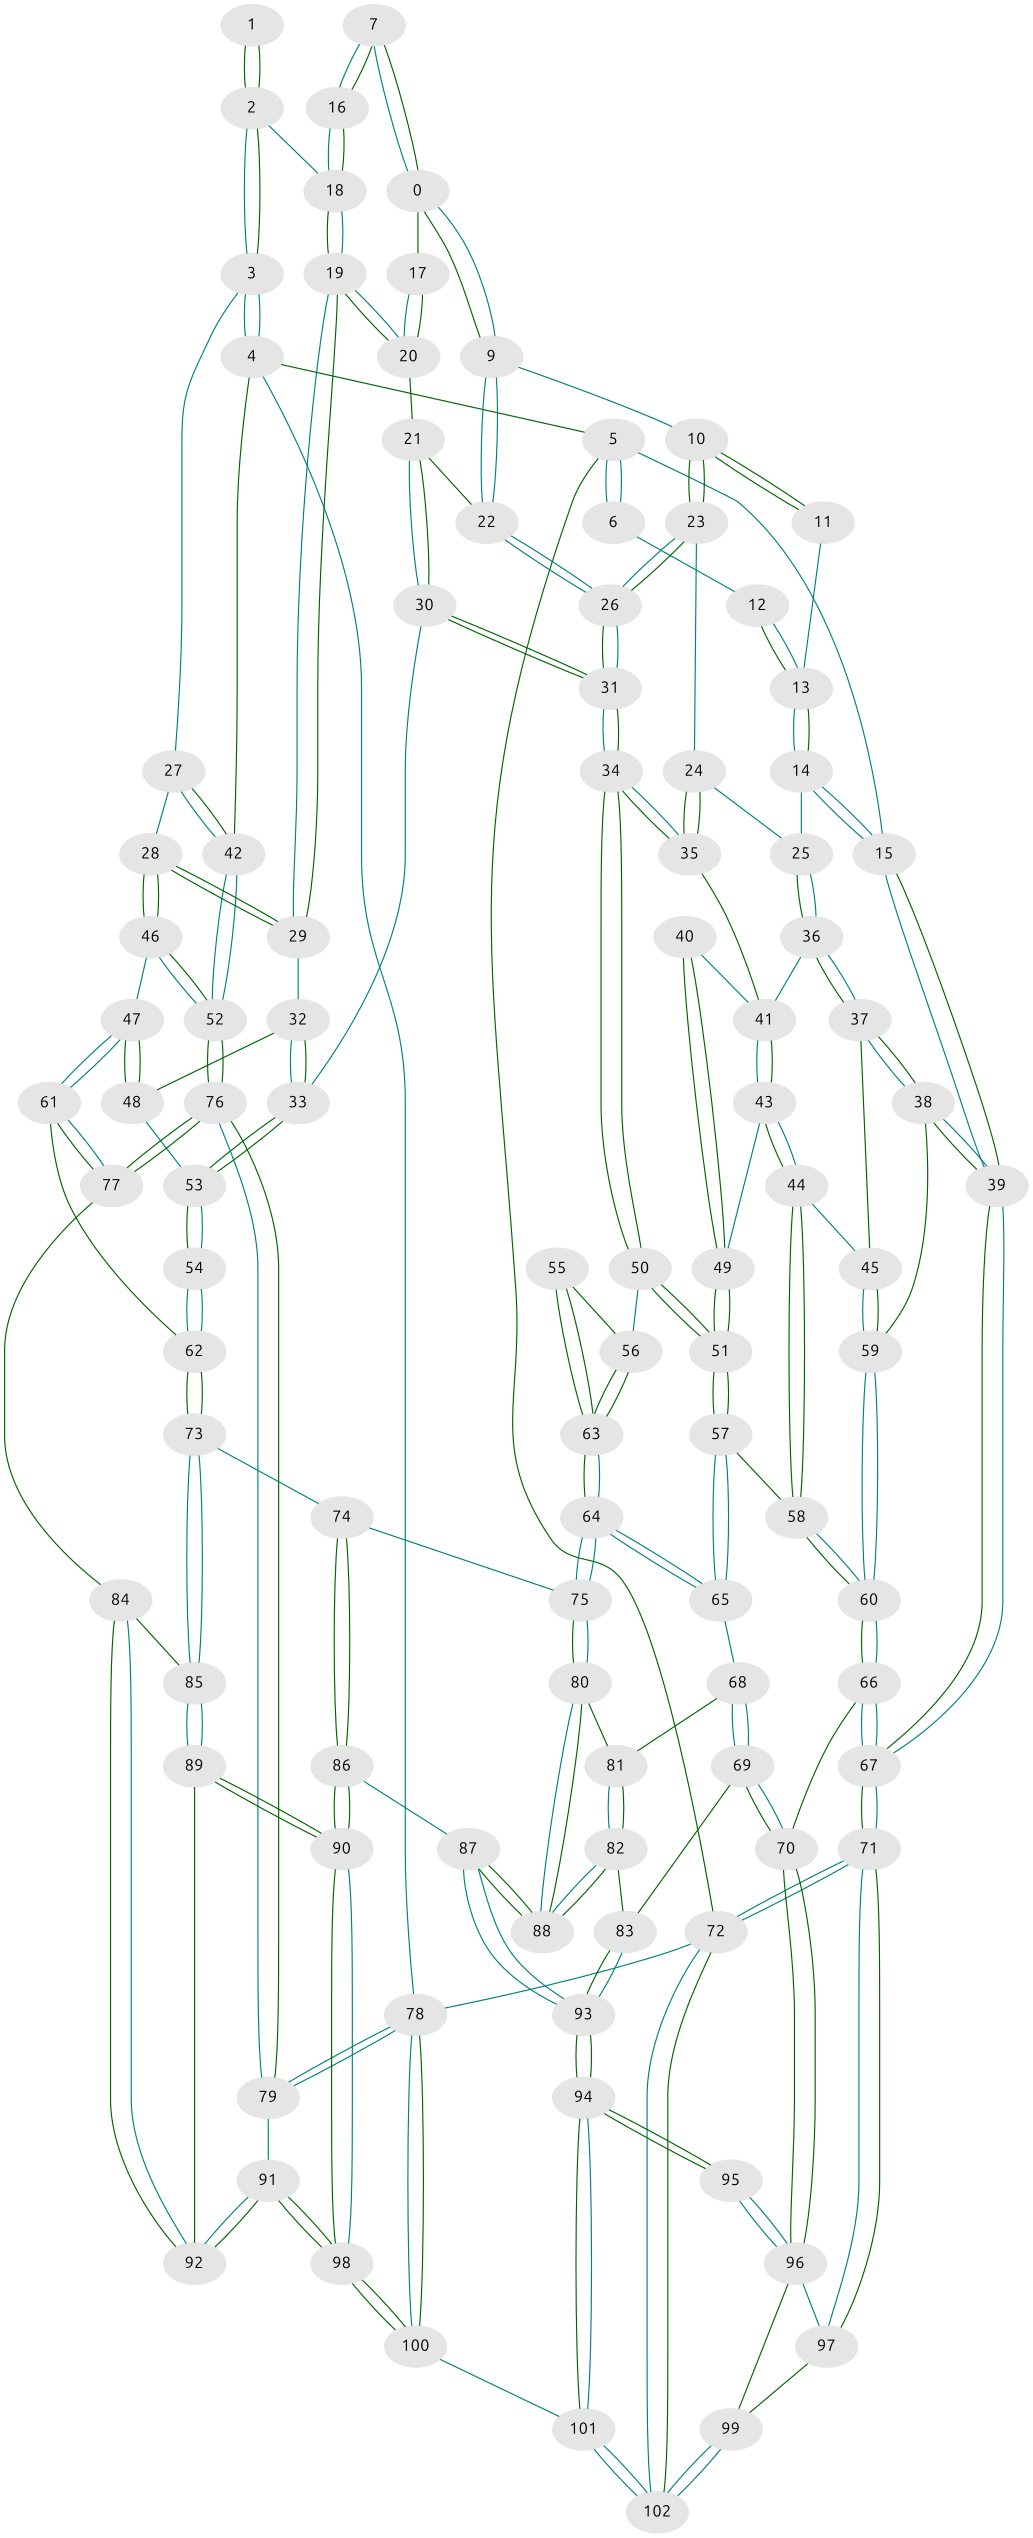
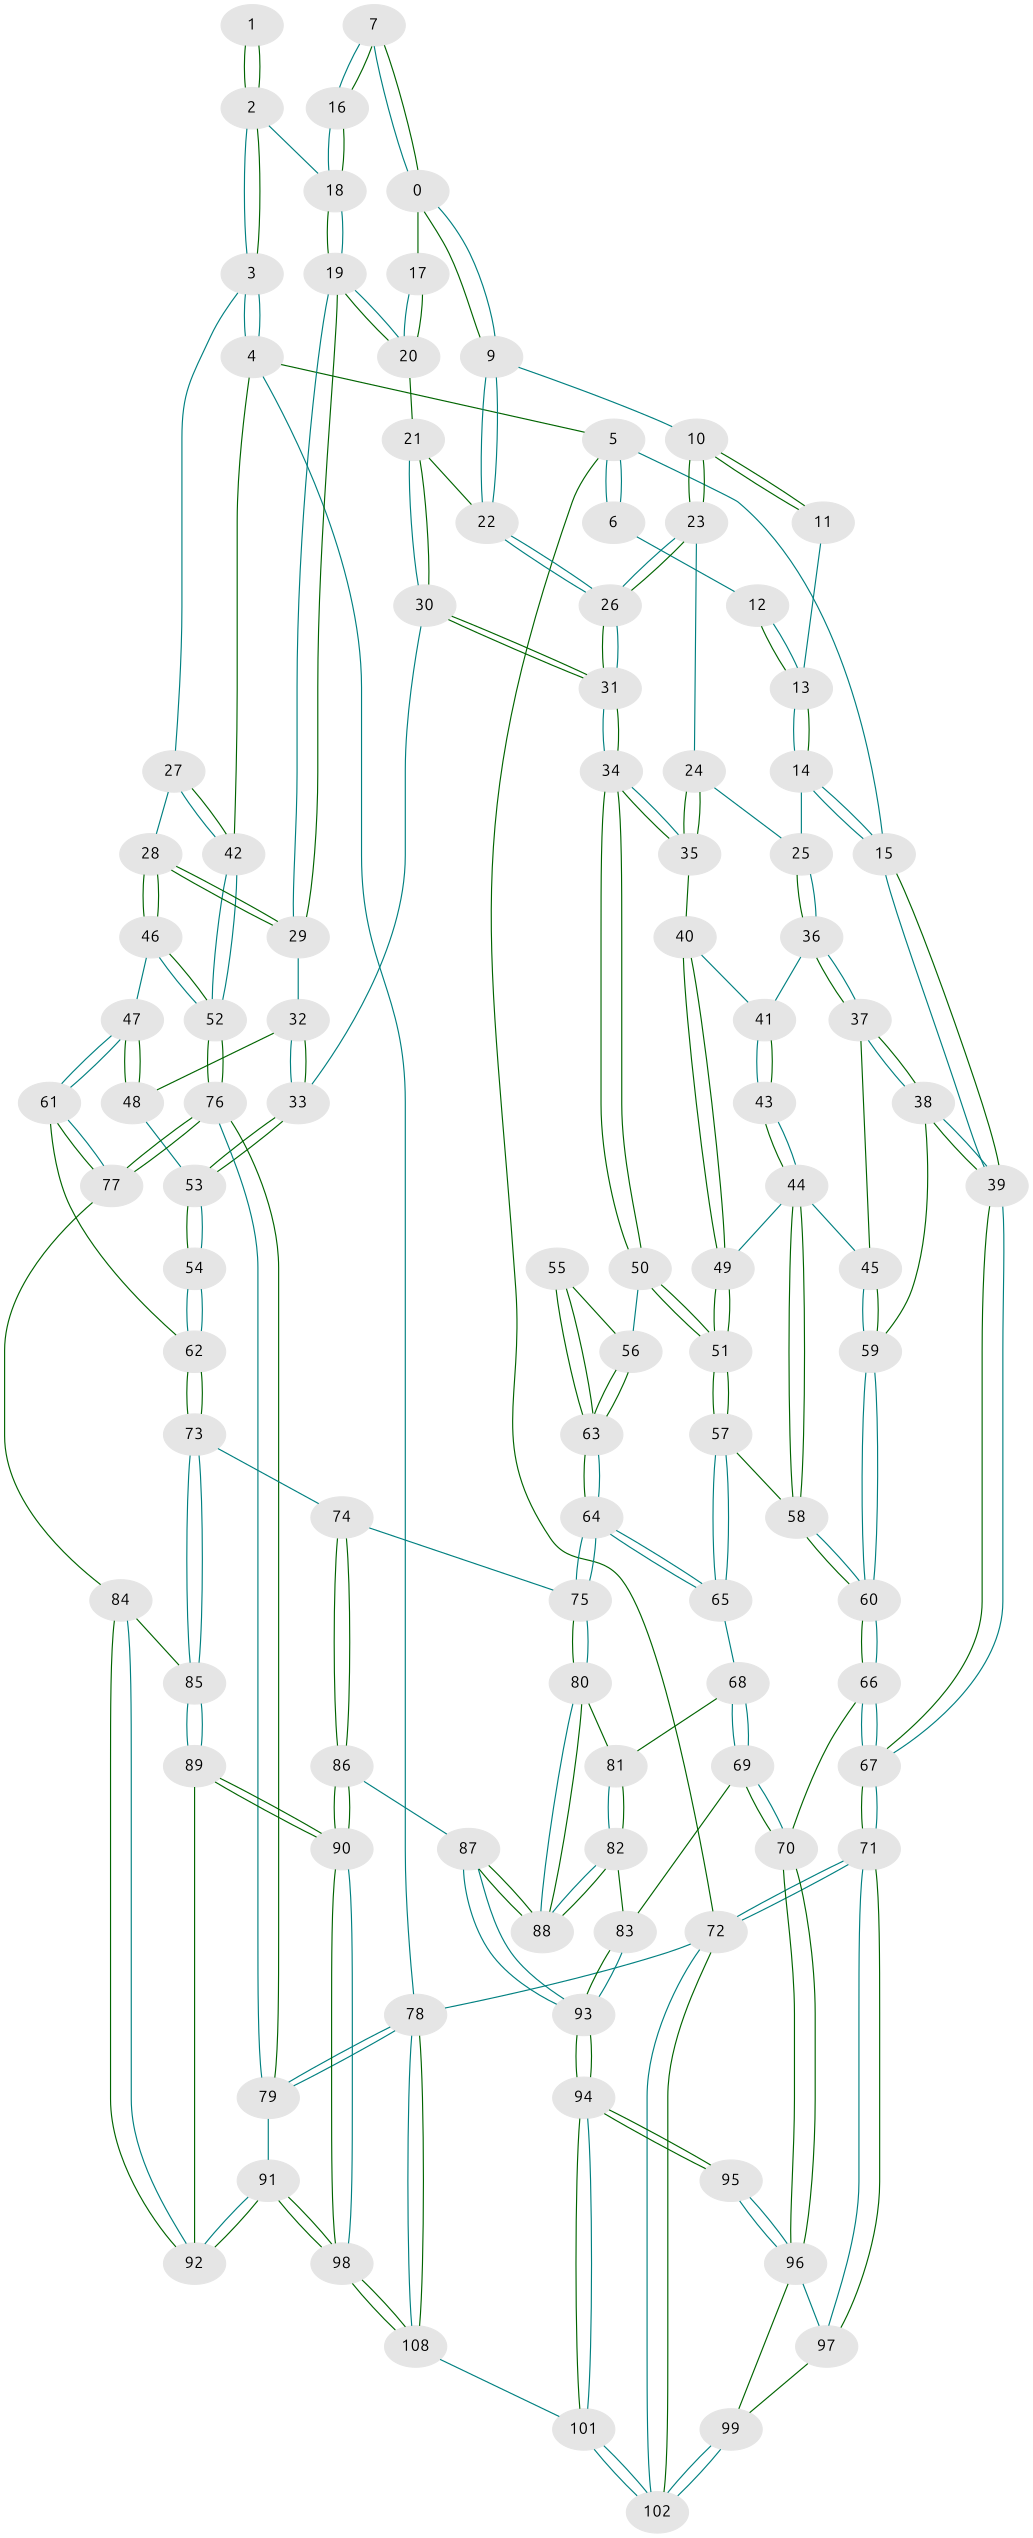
(735, 935) -> (687, 896)
(744, 1186) -> (760, 1227)
(416, 2347) -> (416, 2347)
